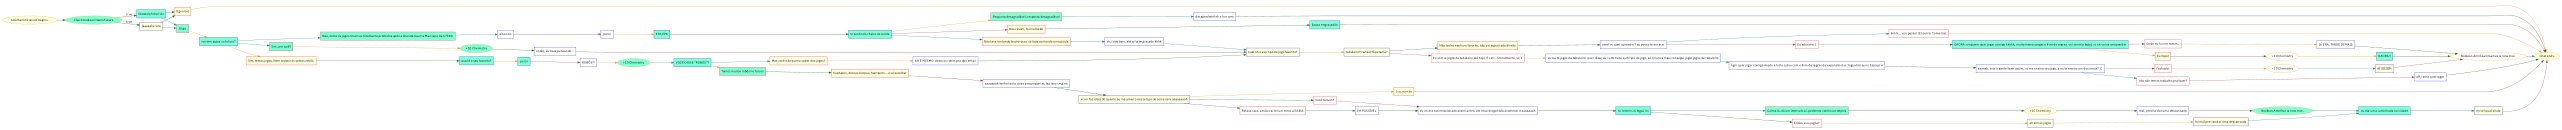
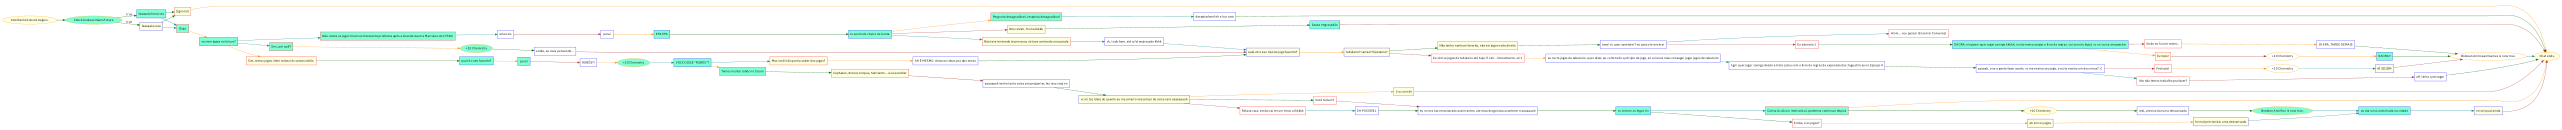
(2246, 33) -> (2209, 100)
